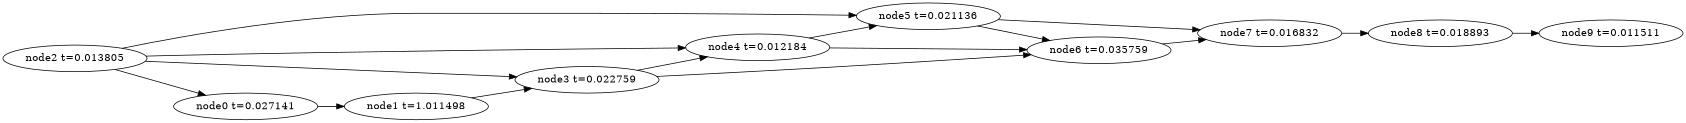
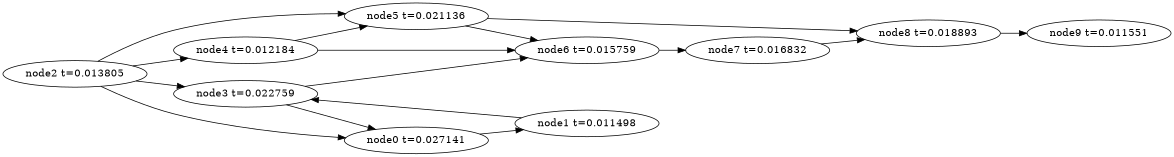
(1095, 25) -> (669, 25)
(1611, 33) -> (1099, 33)
(1099, 50) -> (587, 50)
(669, 64) -> (327, 116)
(416, 106) -> (587, 123)
